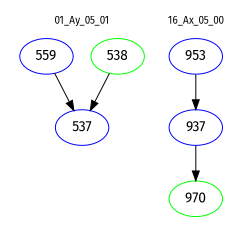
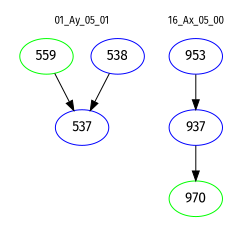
(46, 56) -> (46, 56)
(118, 56) -> (118, 56)
